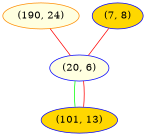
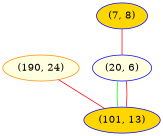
(60, 42) -> (81, 94)
